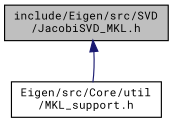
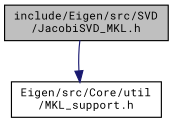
(94, 67) -> (79, 56)
